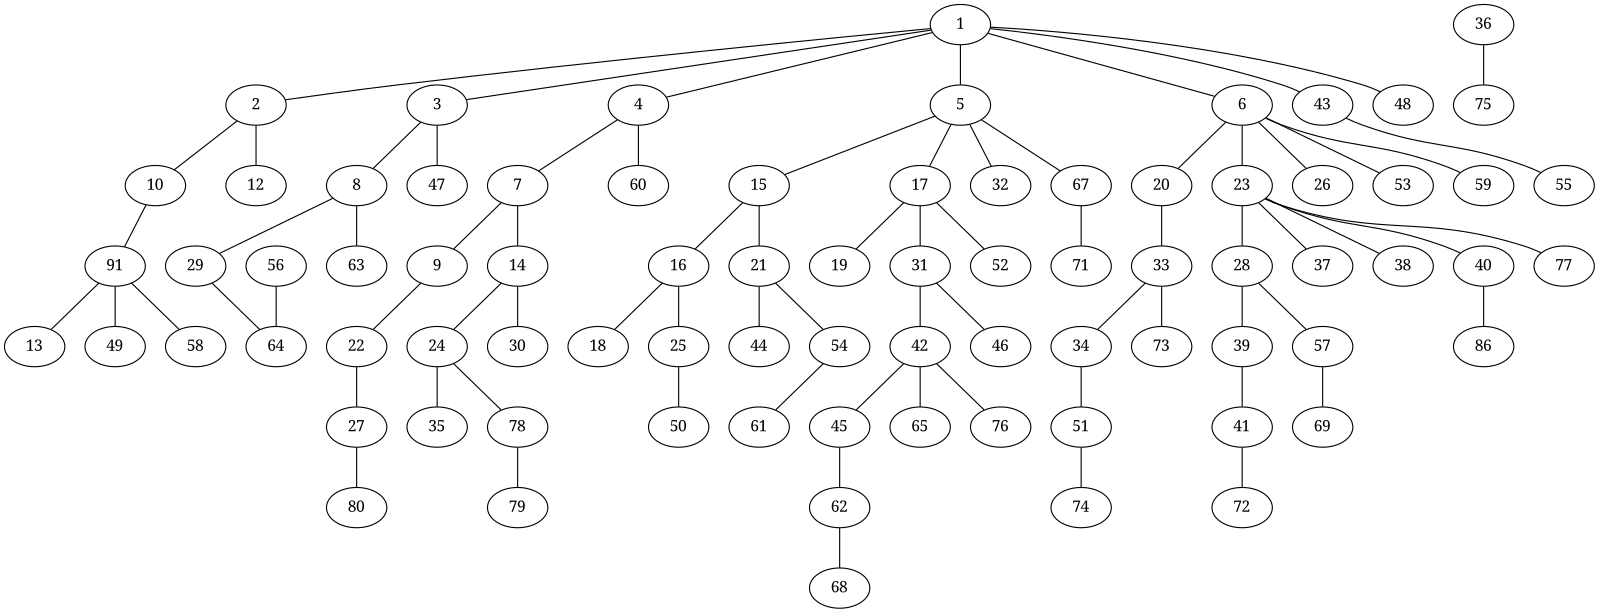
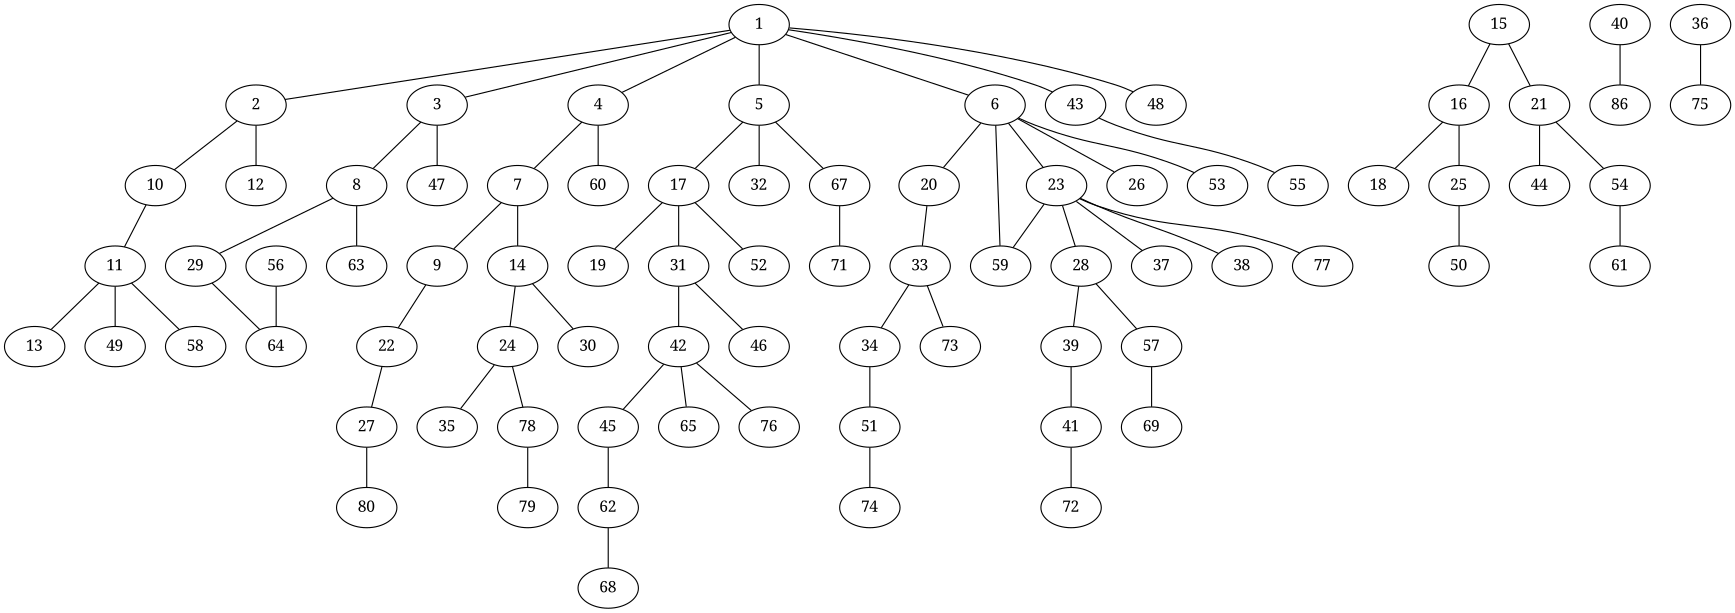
(860, 145) -> none
(1398, 232) -> (1029, 226)
(115, 266) -> (115, 266)
